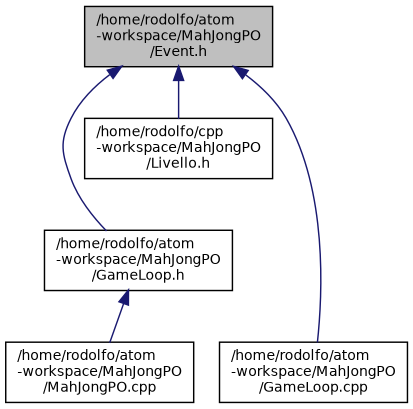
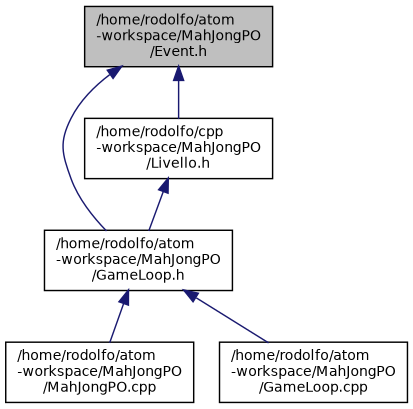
(314, 198) -> (232, 320)
none -> (156, 211)
